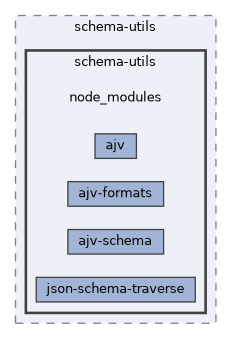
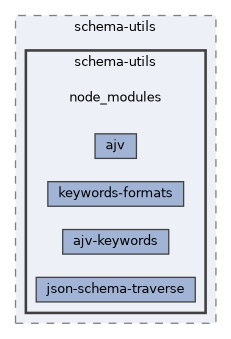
(116, 194) -> (116, 194)
(116, 242) -> (116, 242)
